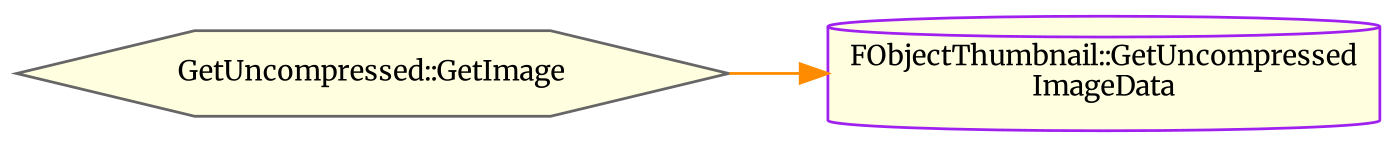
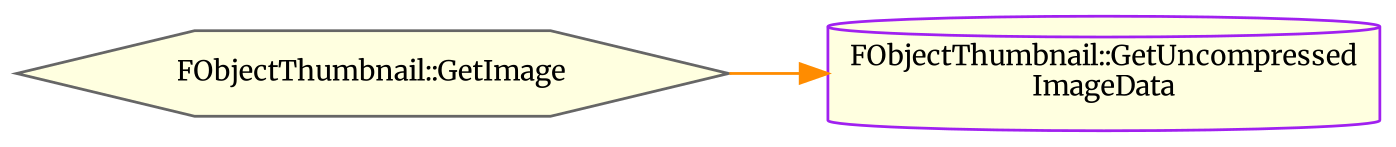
(373, 73) -> (373, 73)
